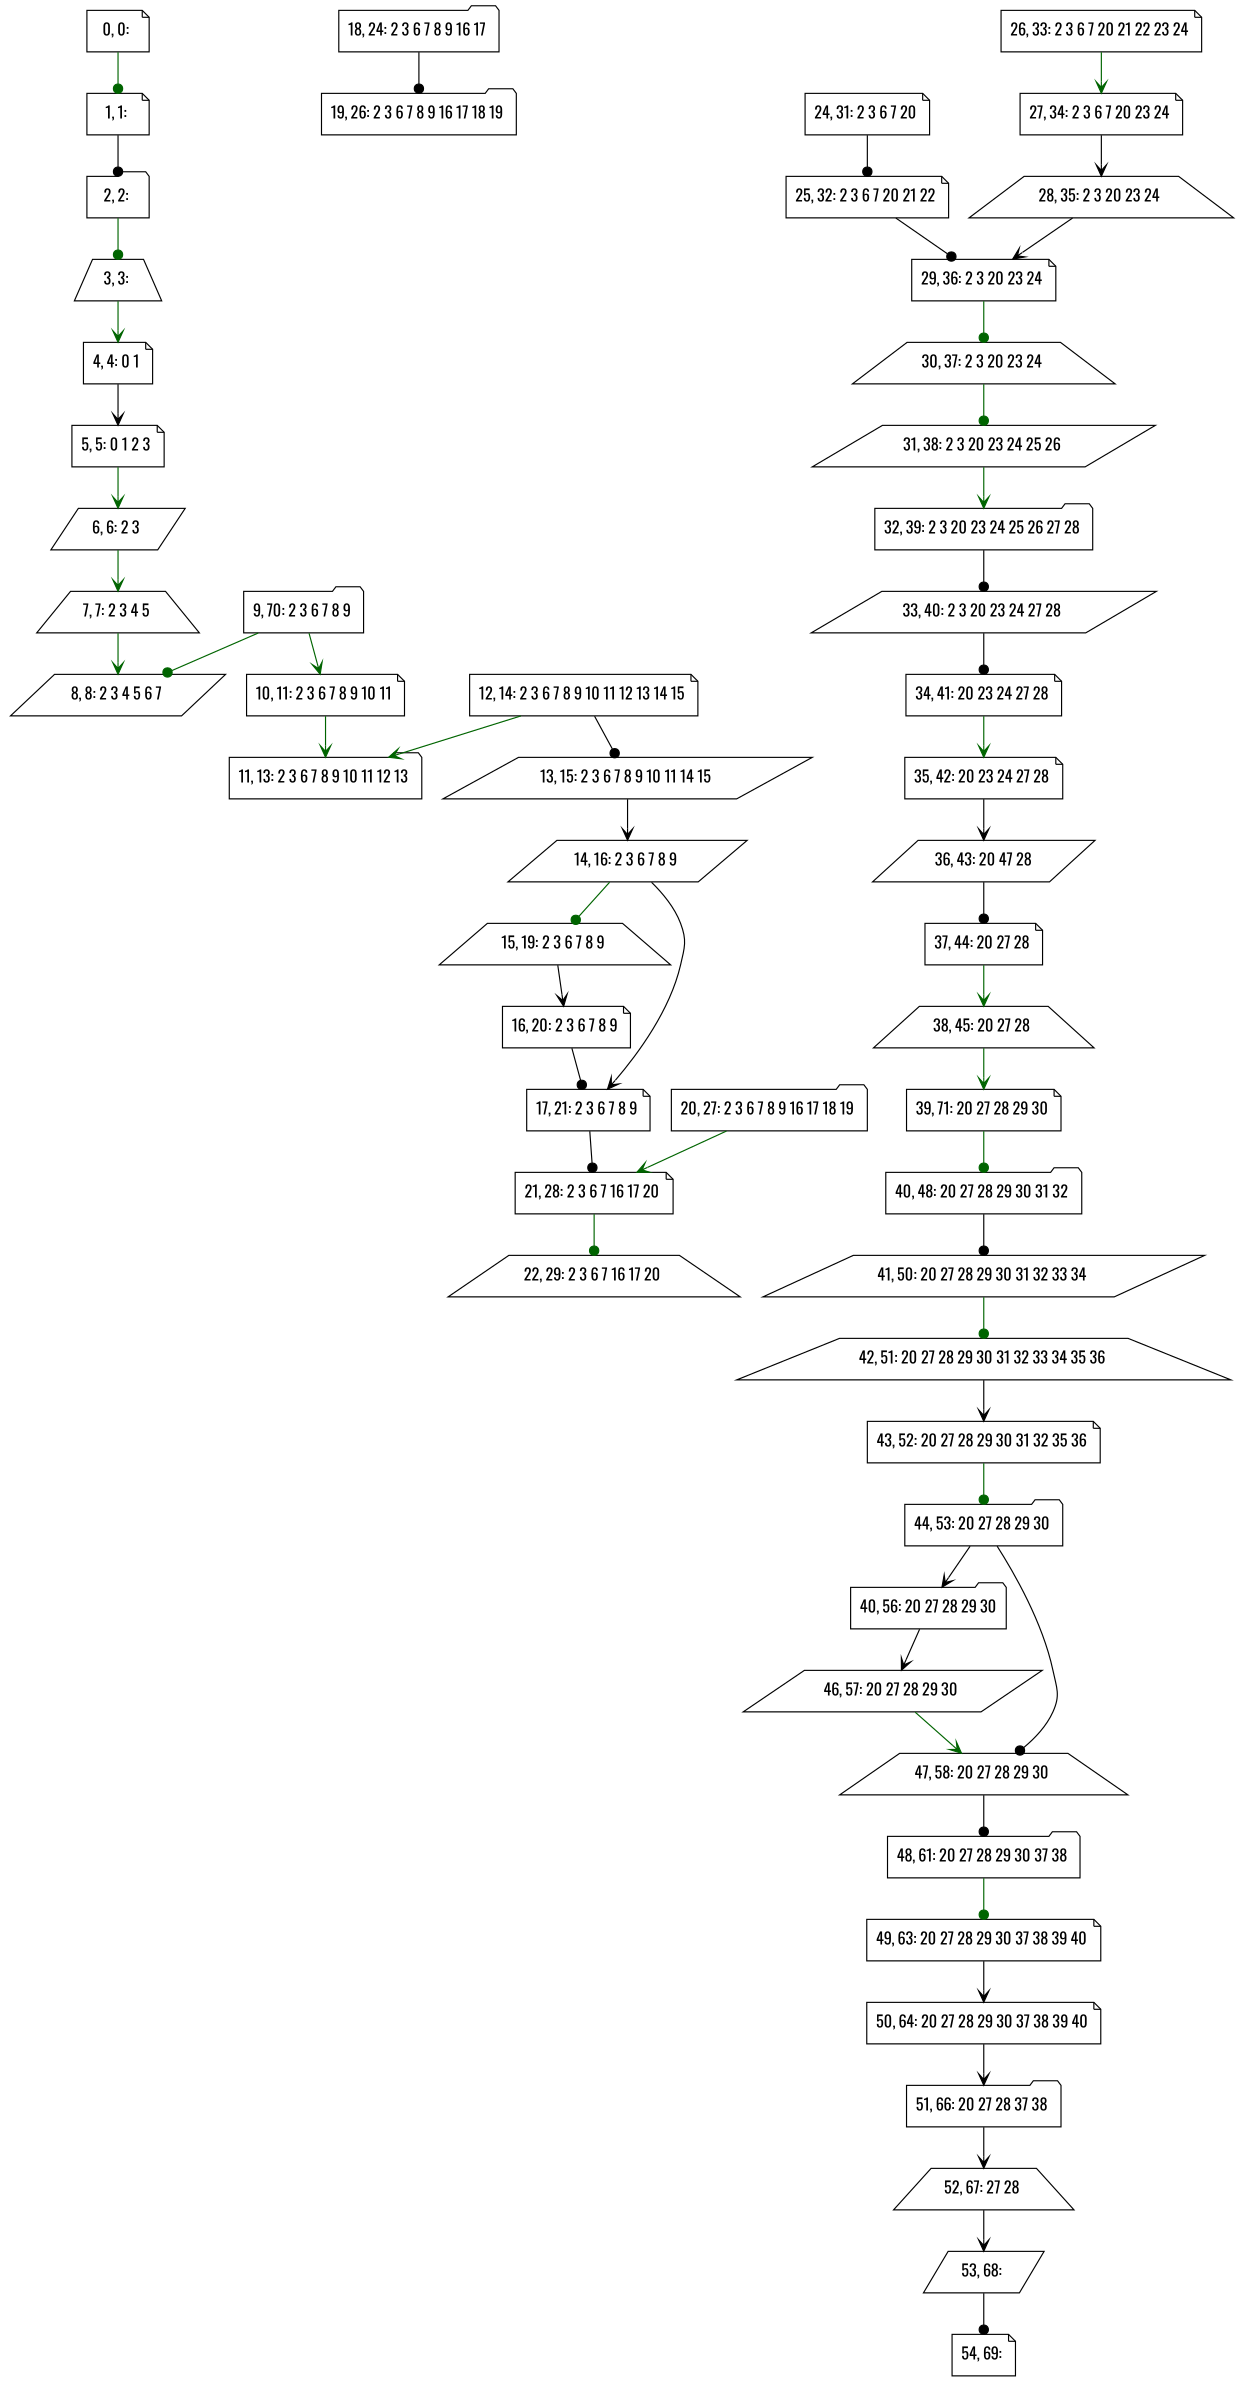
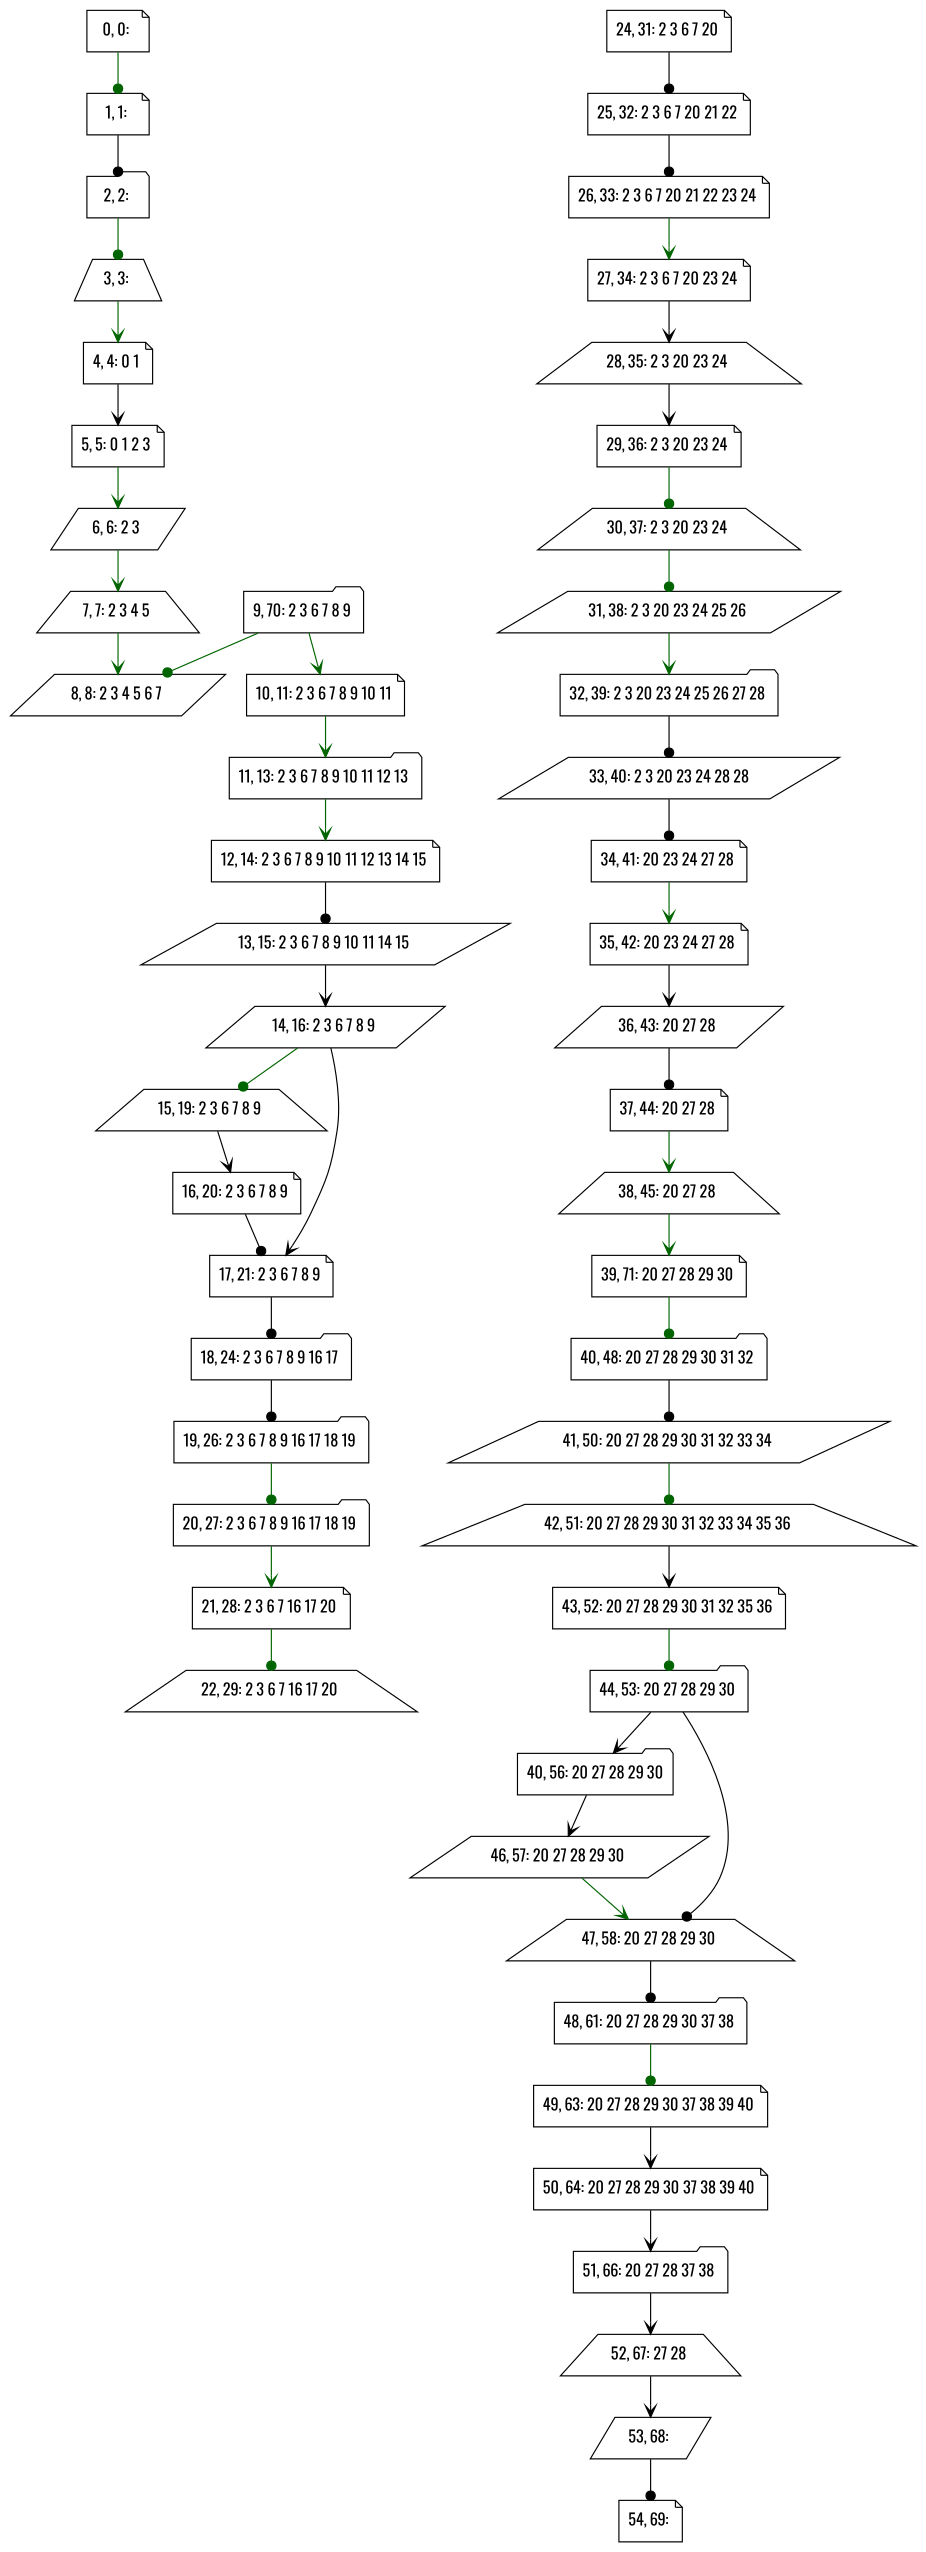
(922, 236) -> (669, 151)
(984, 612) -> (669, 778)
(460, 735) -> (326, 814)
(984, 861) -> (669, 1027)
(591, 1147) -> (271, 1313)
none -> (271, 1479)
